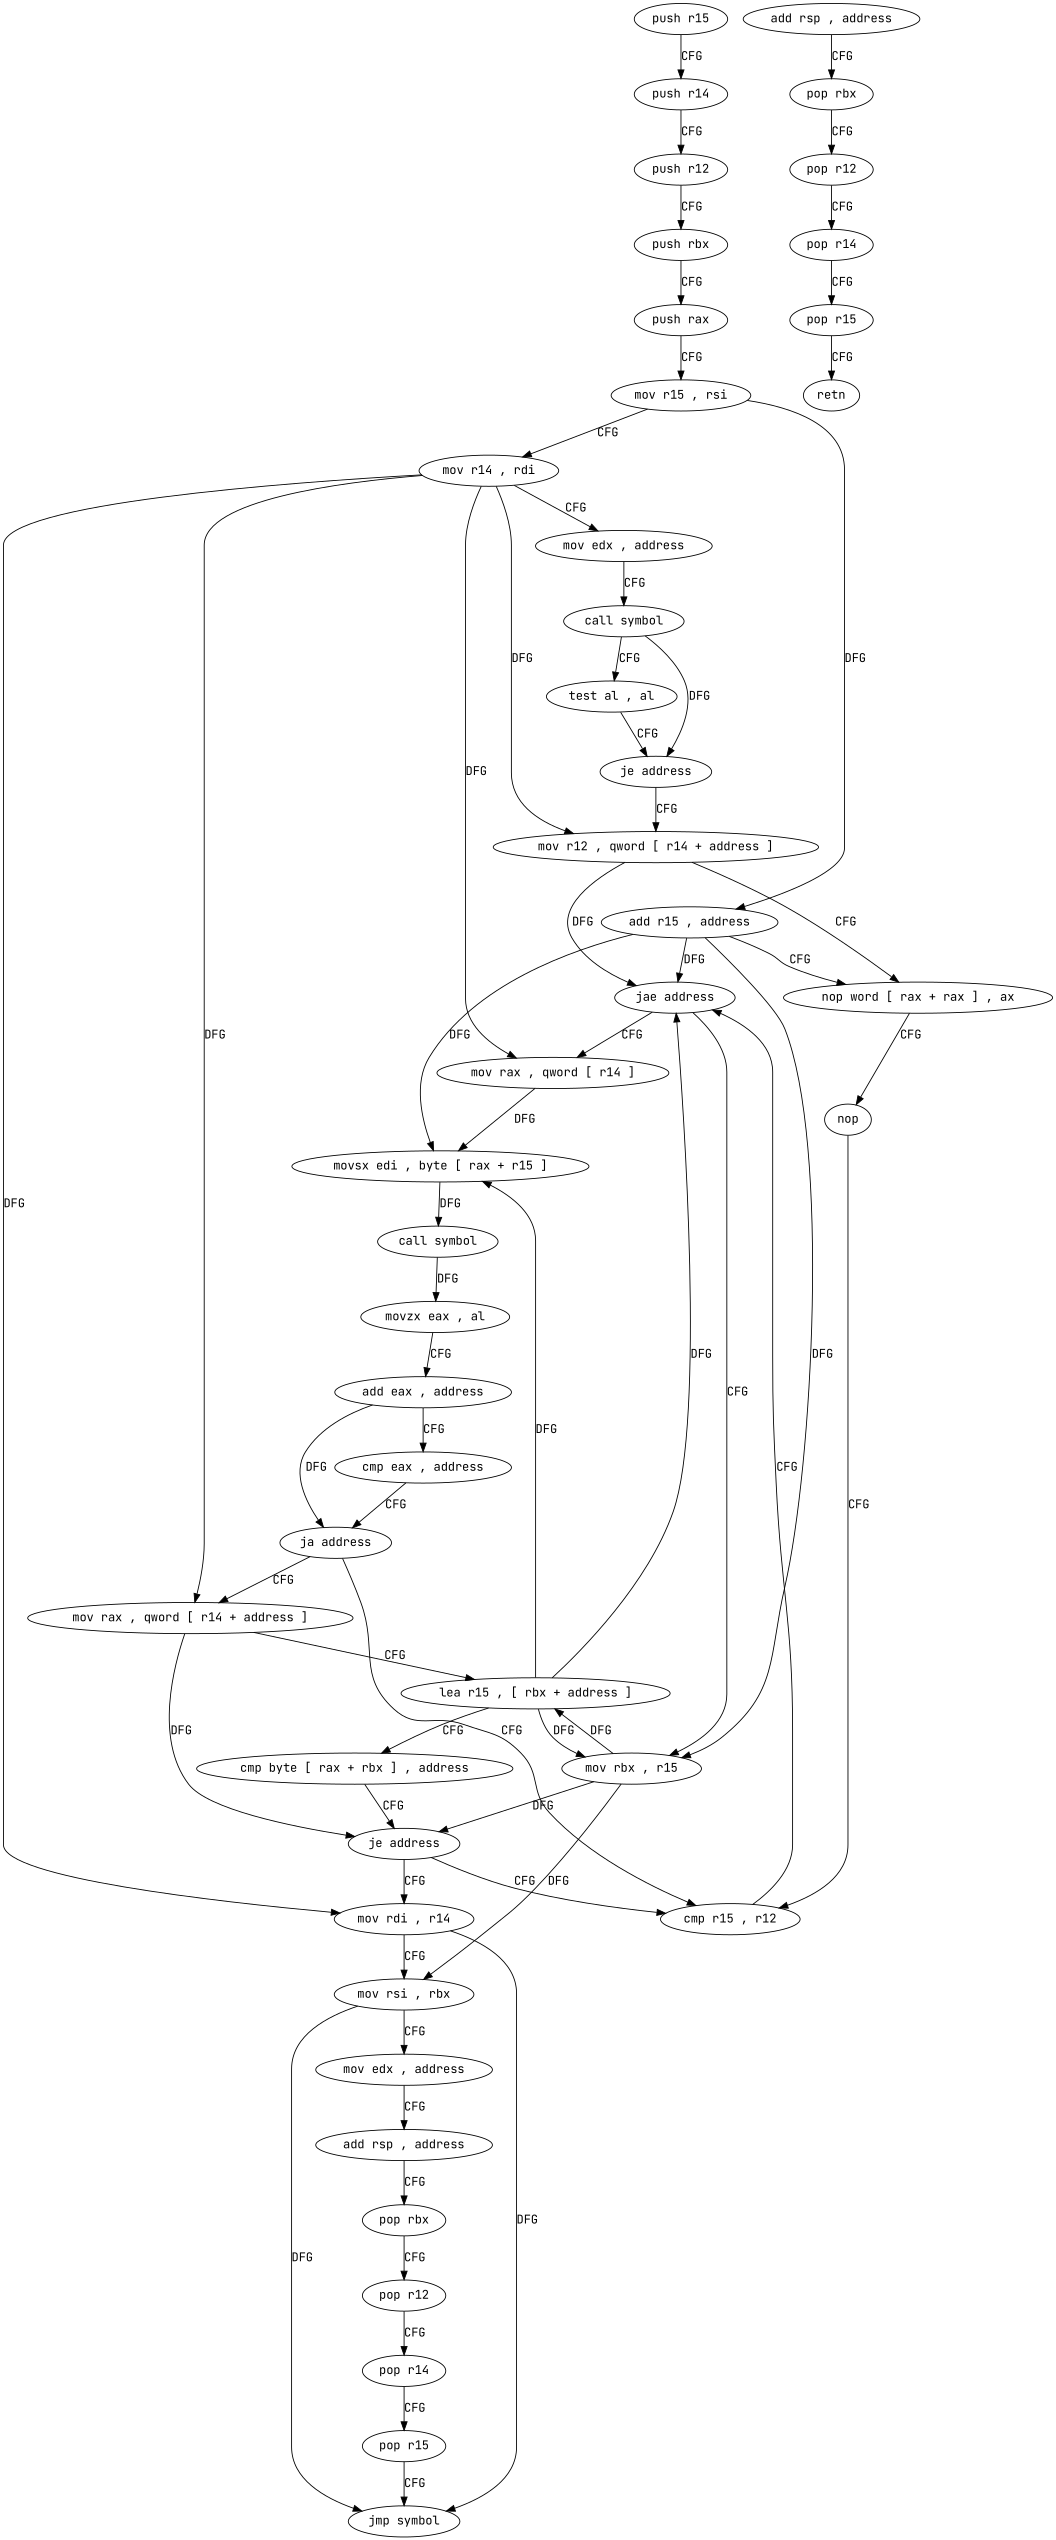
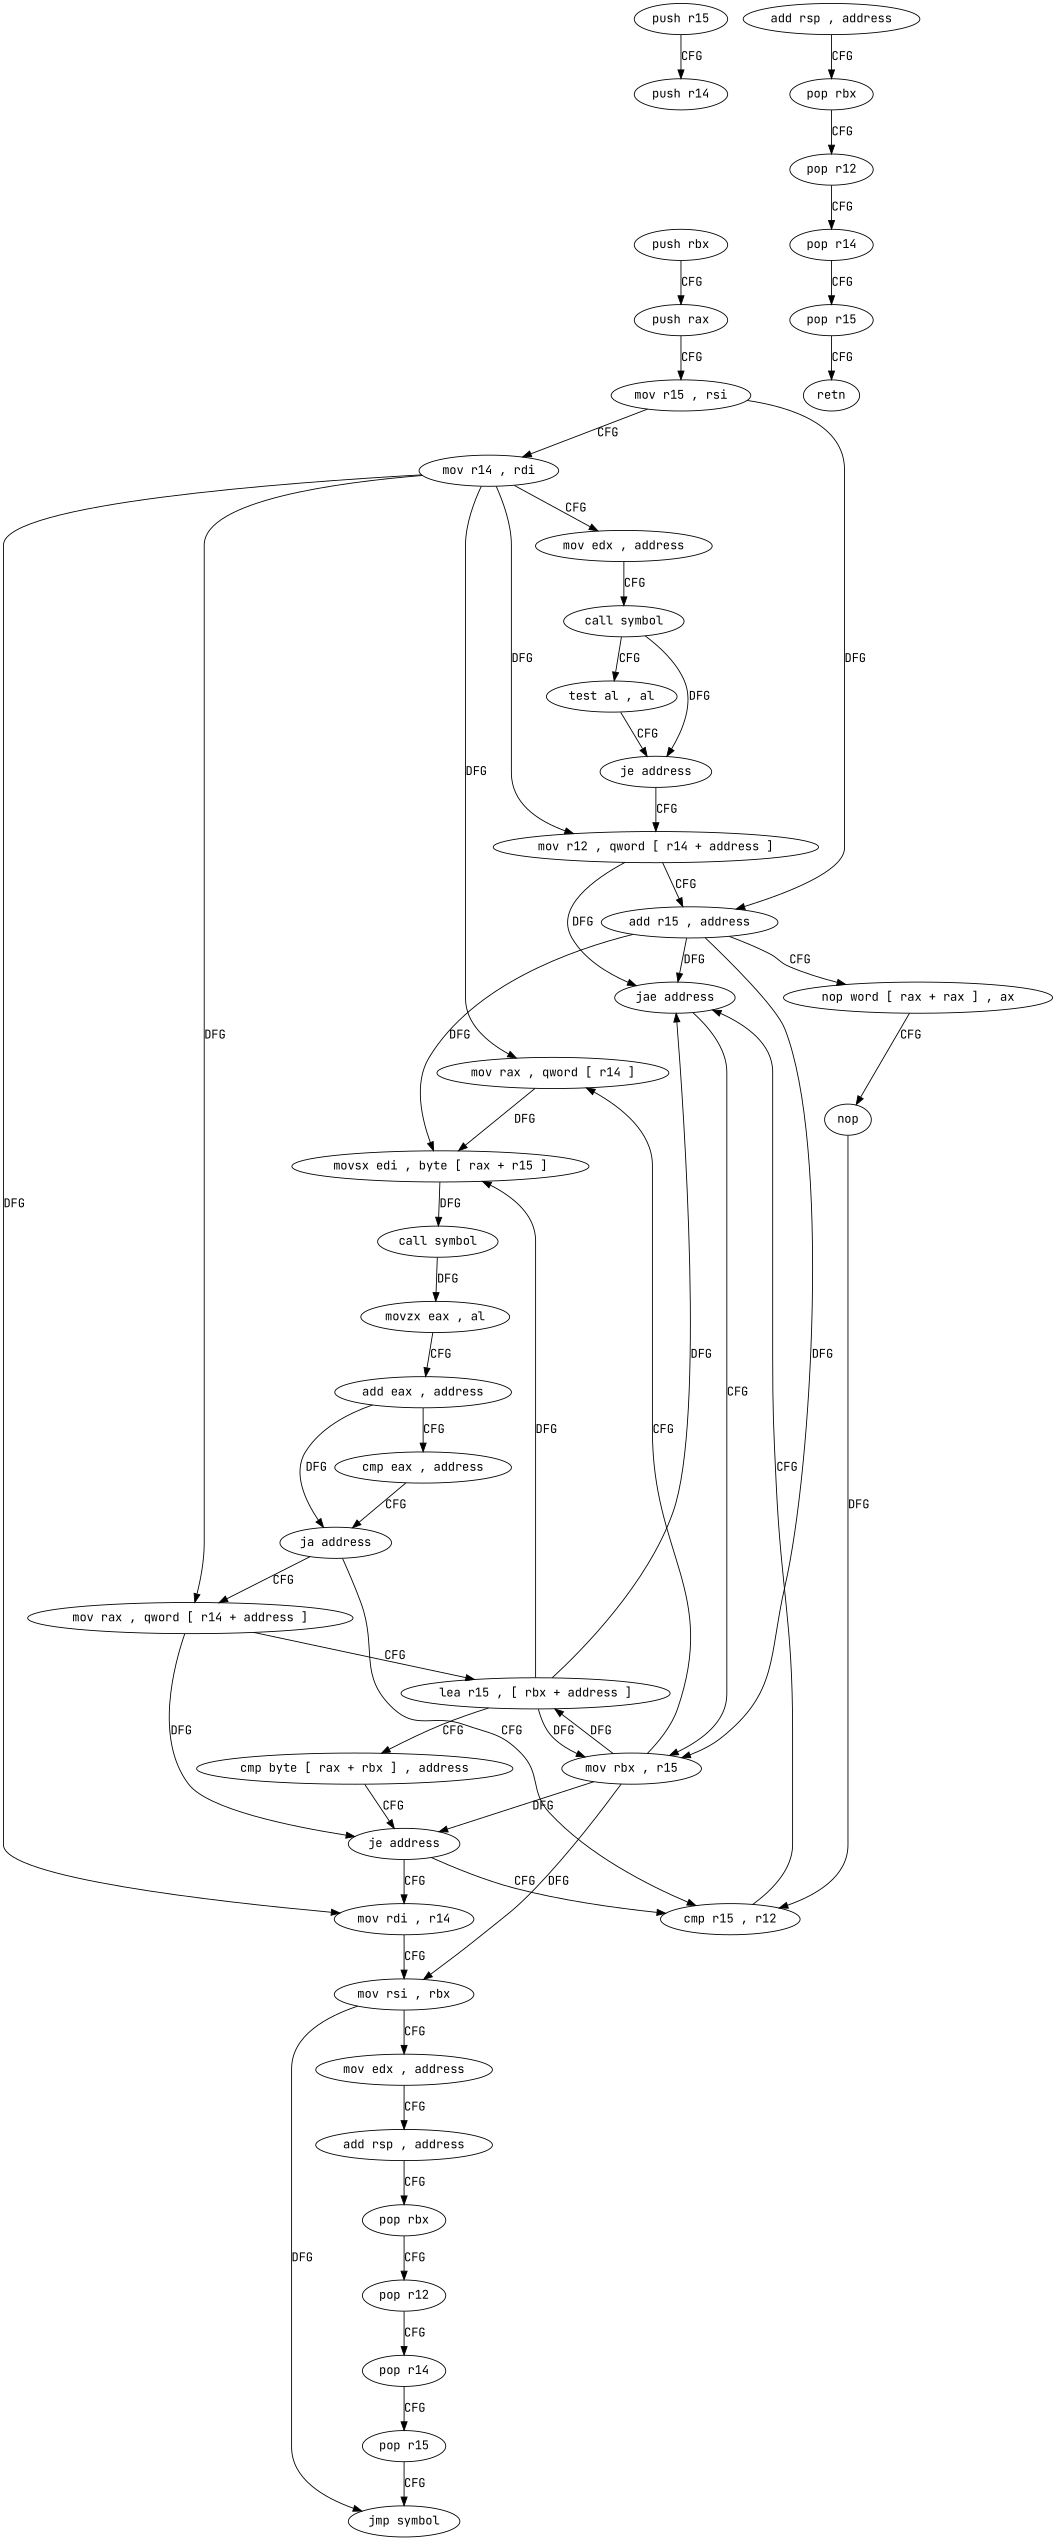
(681, 170) -> none
(796, 913) -> (671, 881)
(618, 1033) -> (652, 1418)
(859, 1505) -> (859, 1505)
(517, 2218) -> none
